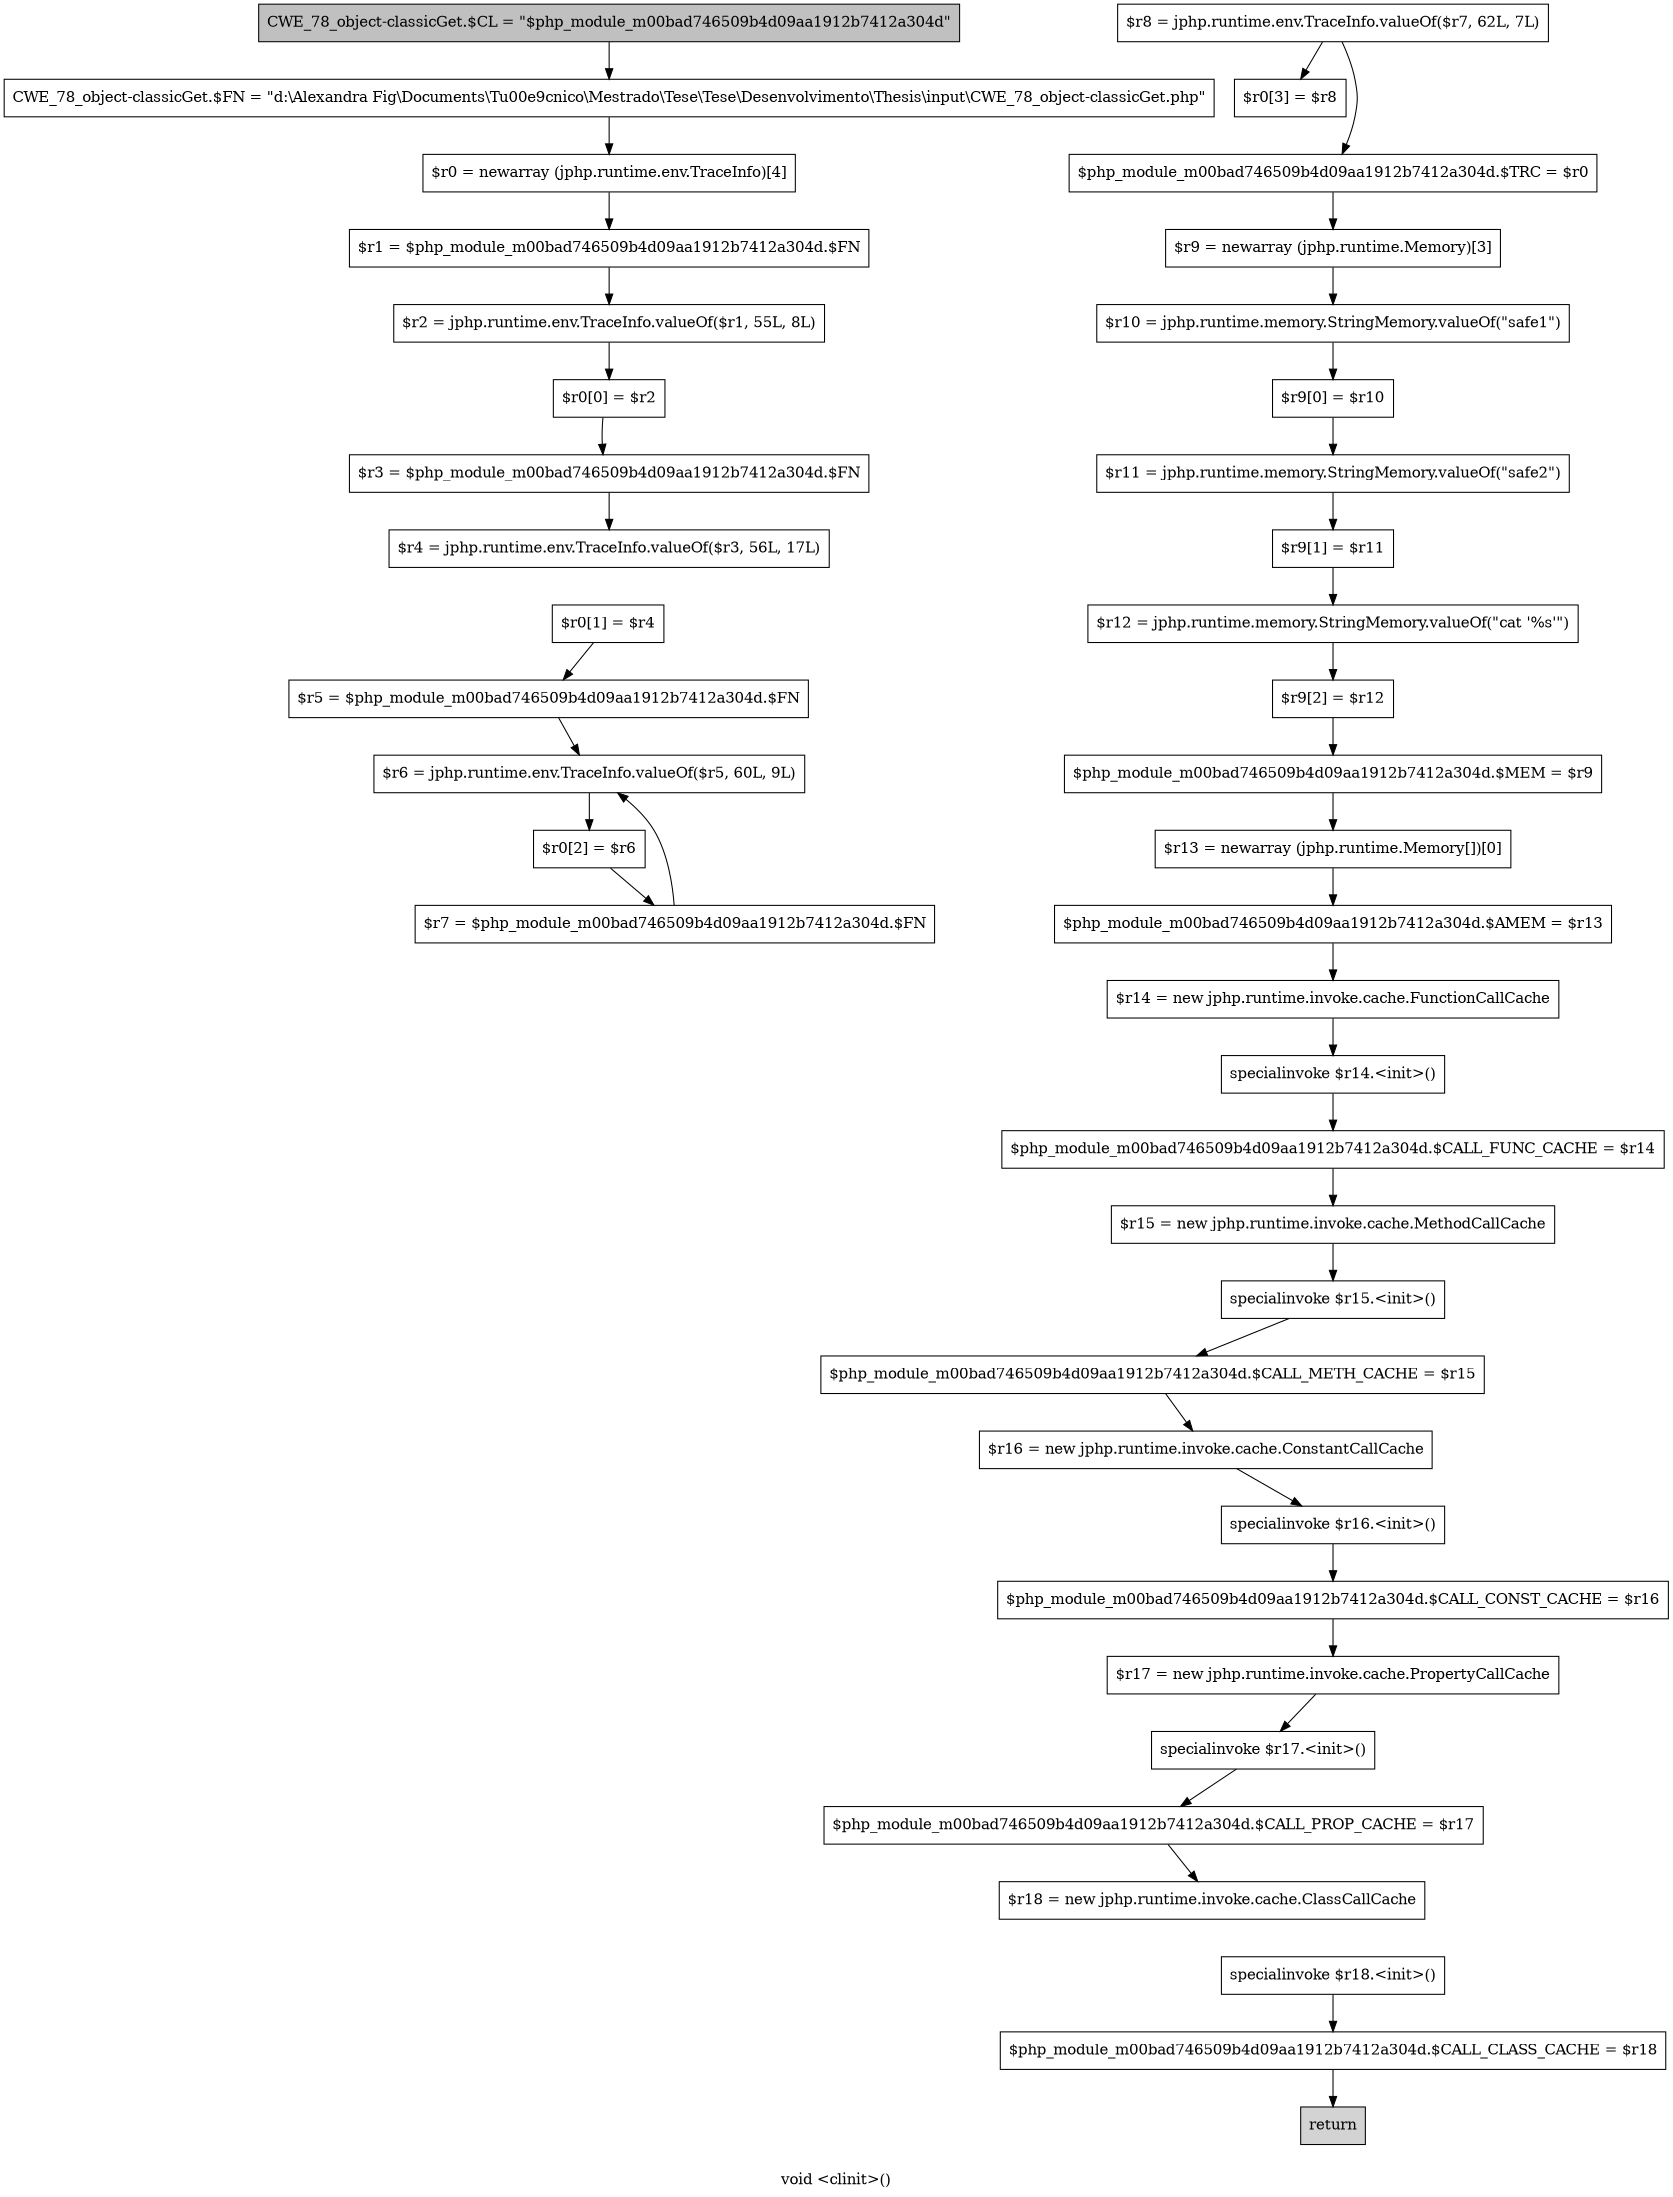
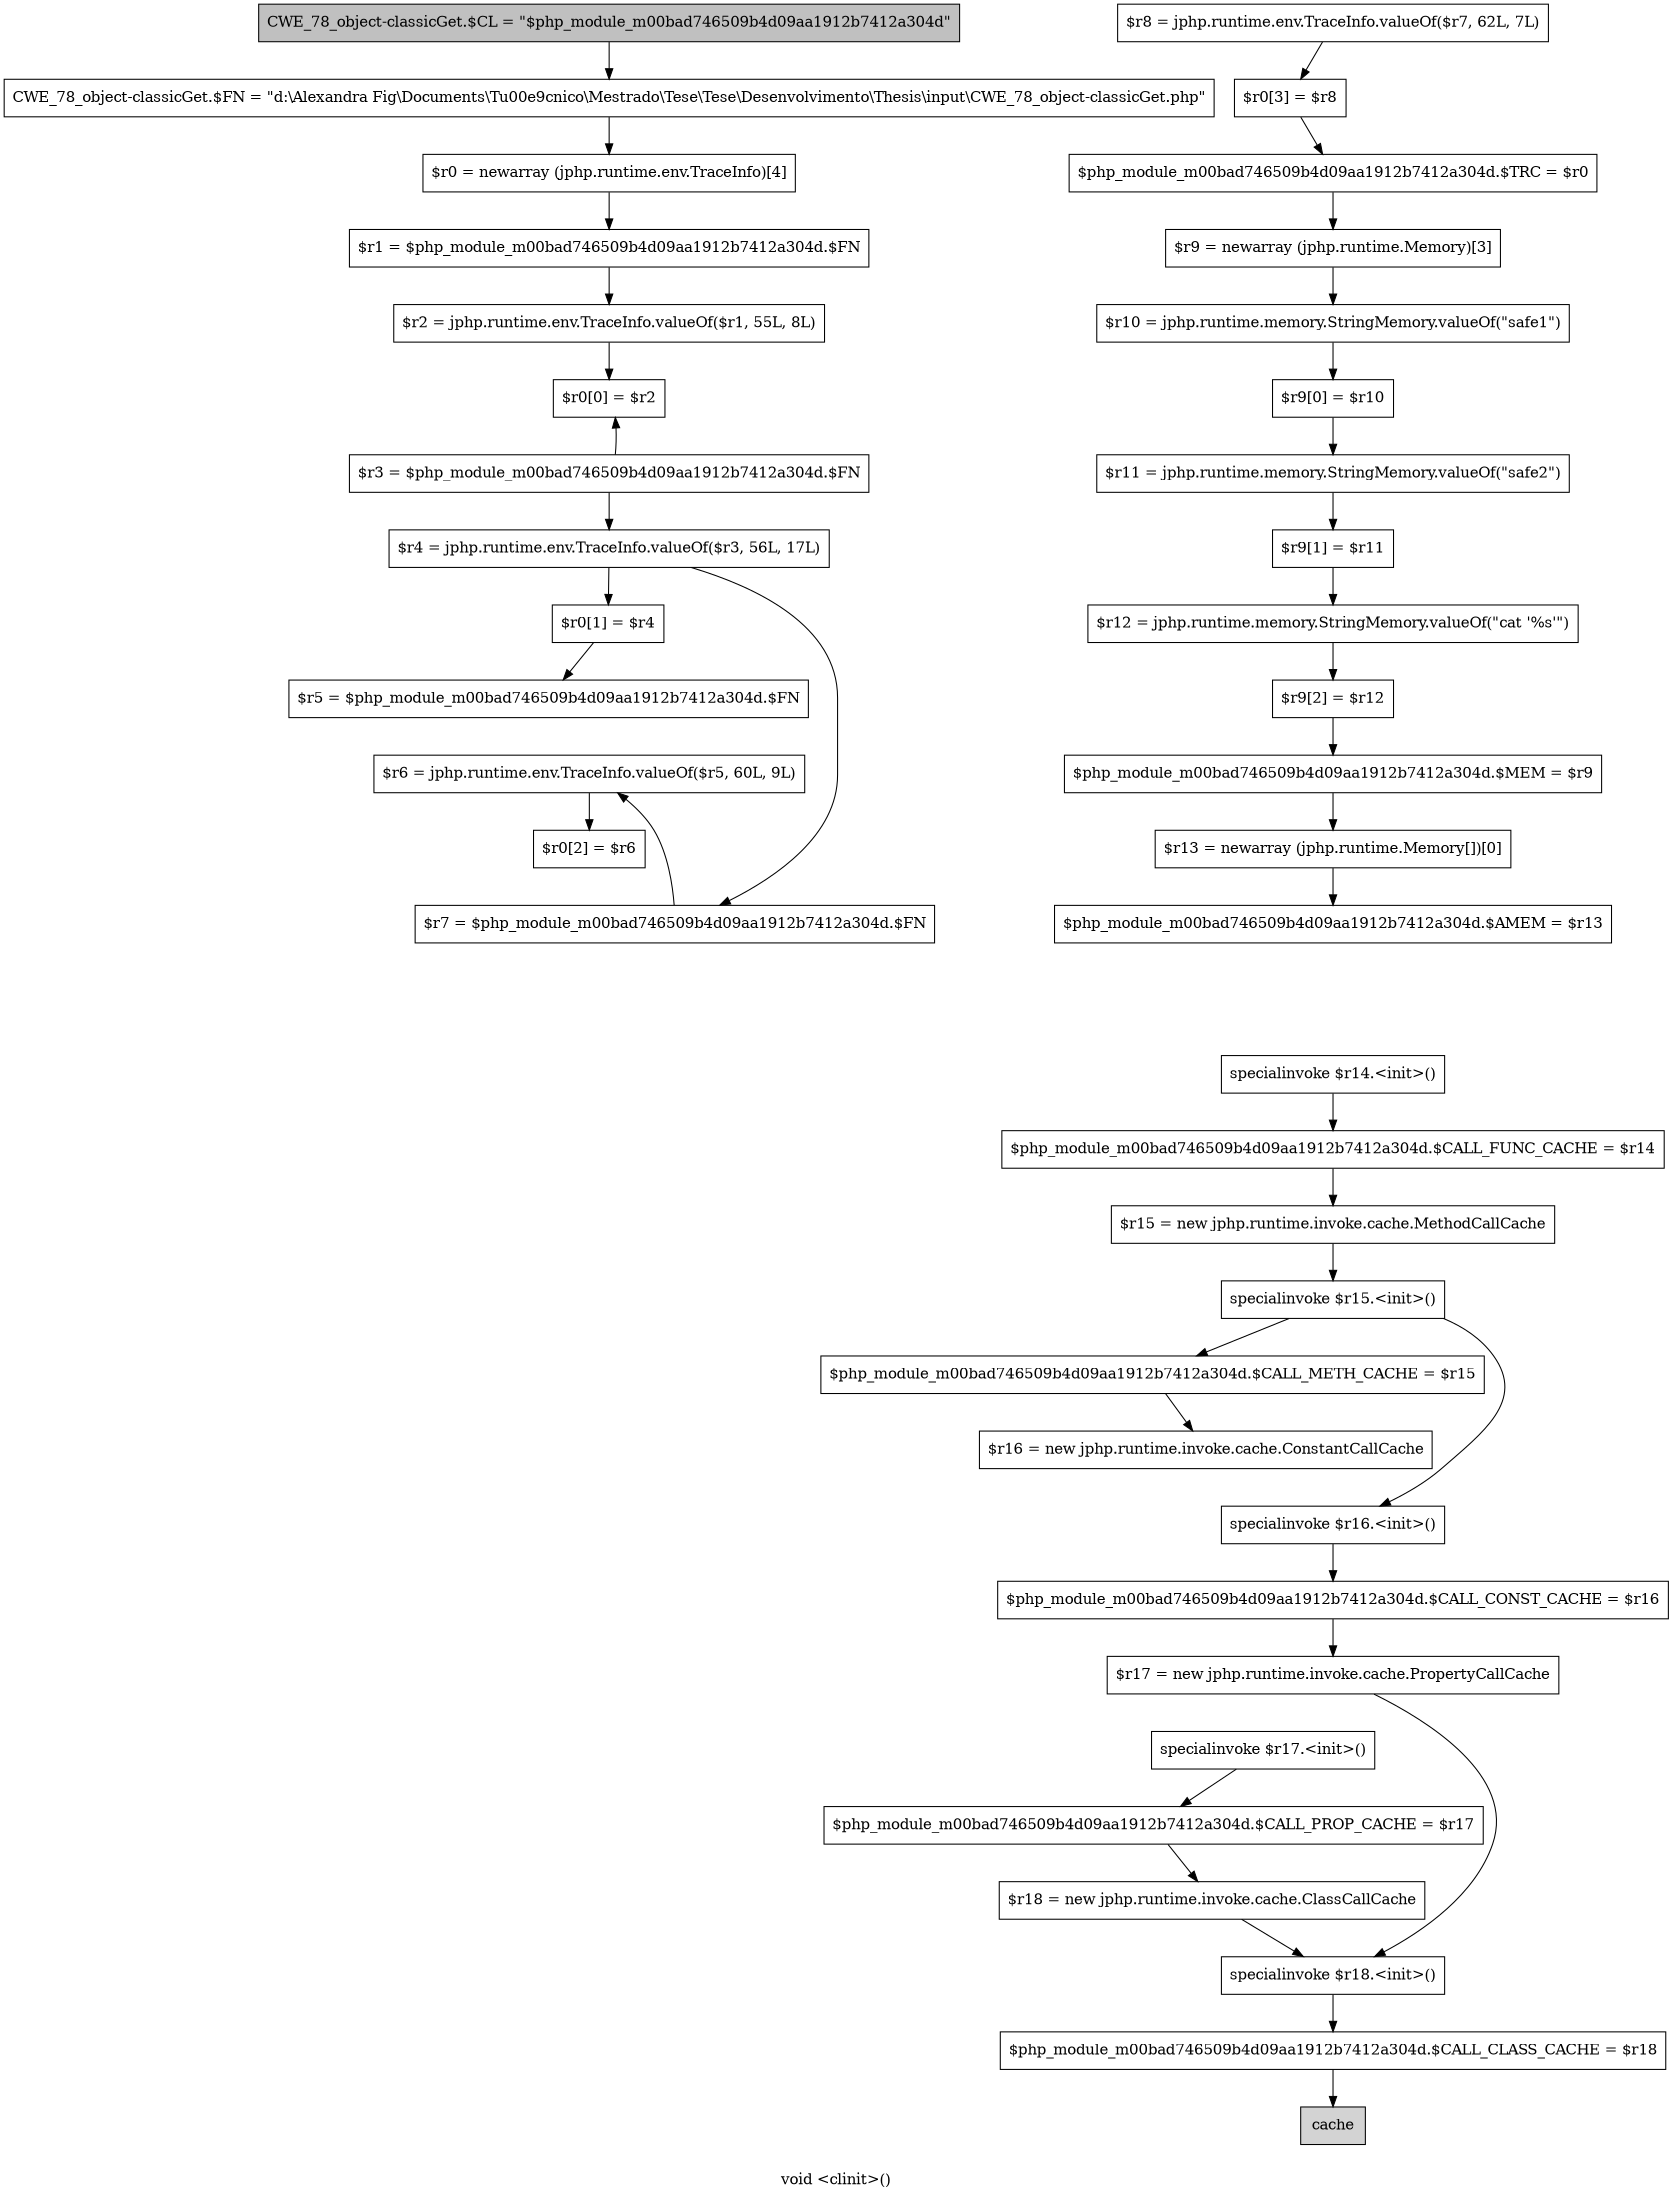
(1357, 93) -> (1309, 131)
(602, 431) -> (616, 441)
none -> (609, 581)
(566, 732) -> none
(628, 883) -> (838, 719)
(1333, 999) -> none
(1265, 1485) -> (1492, 1420)
(1302, 1709) -> (1496, 1819)
none -> (1268, 1935)
(1333, 2126) -> (1333, 2126)
